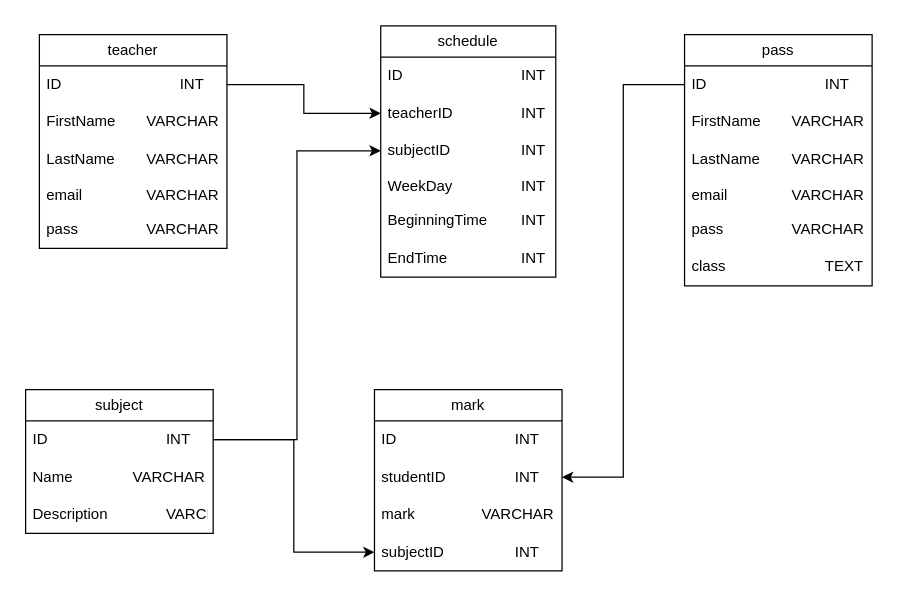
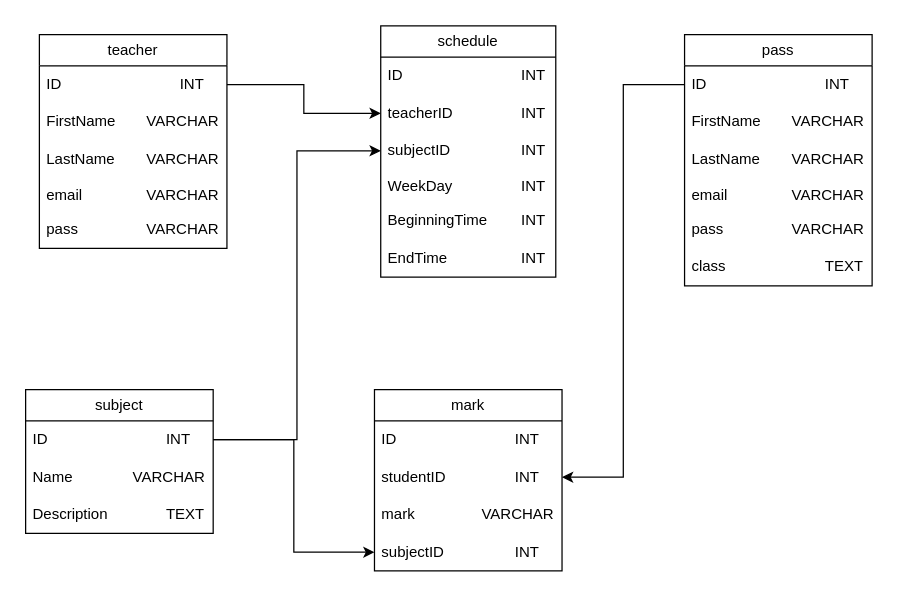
(113, 514) -> (101, 514)
